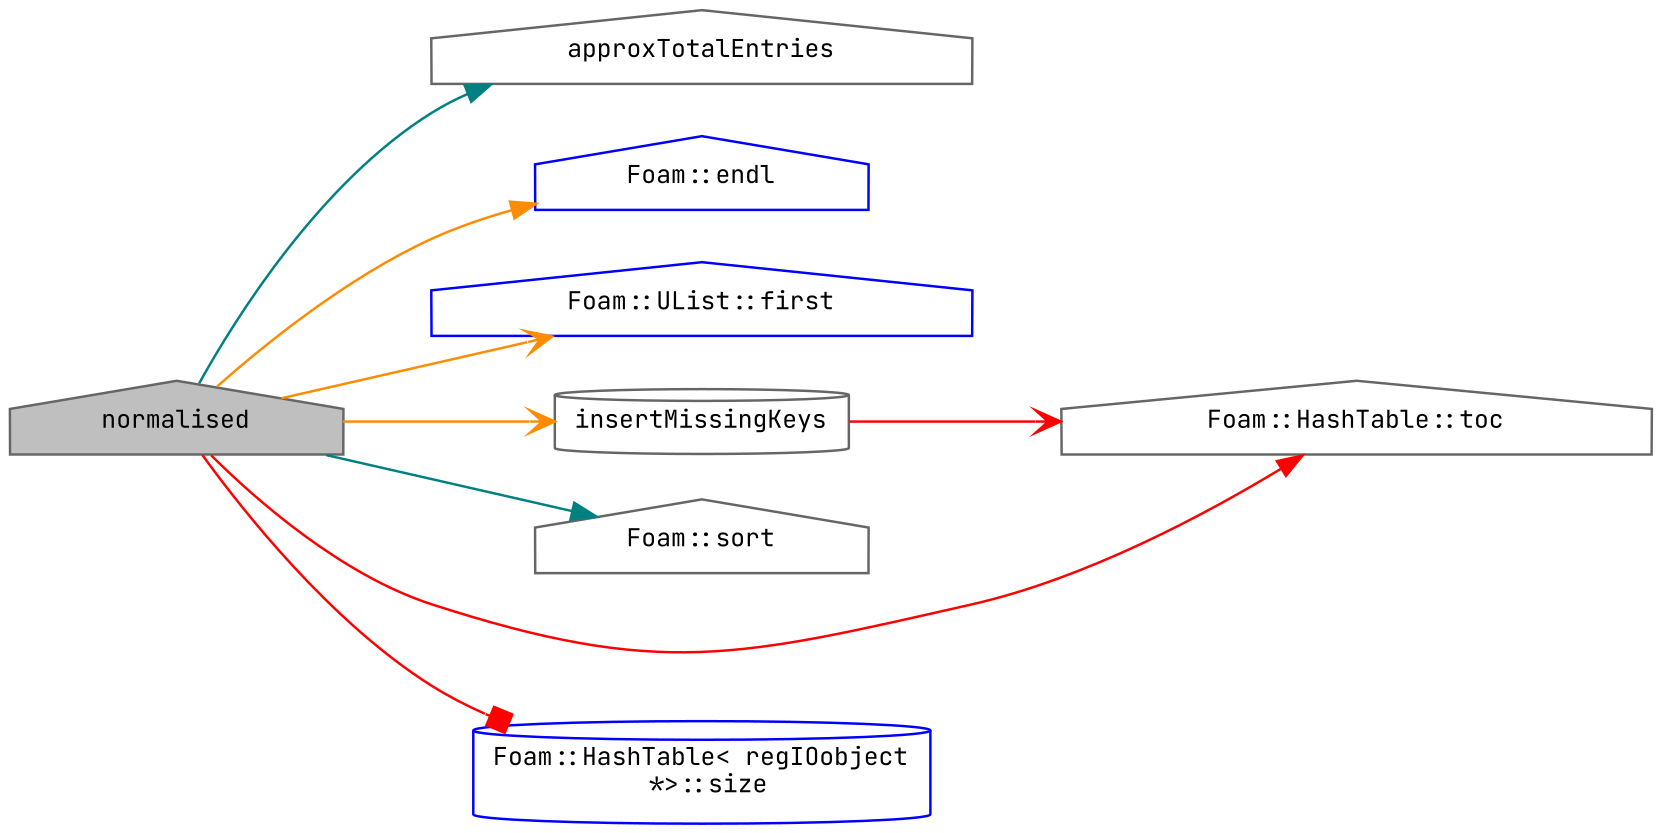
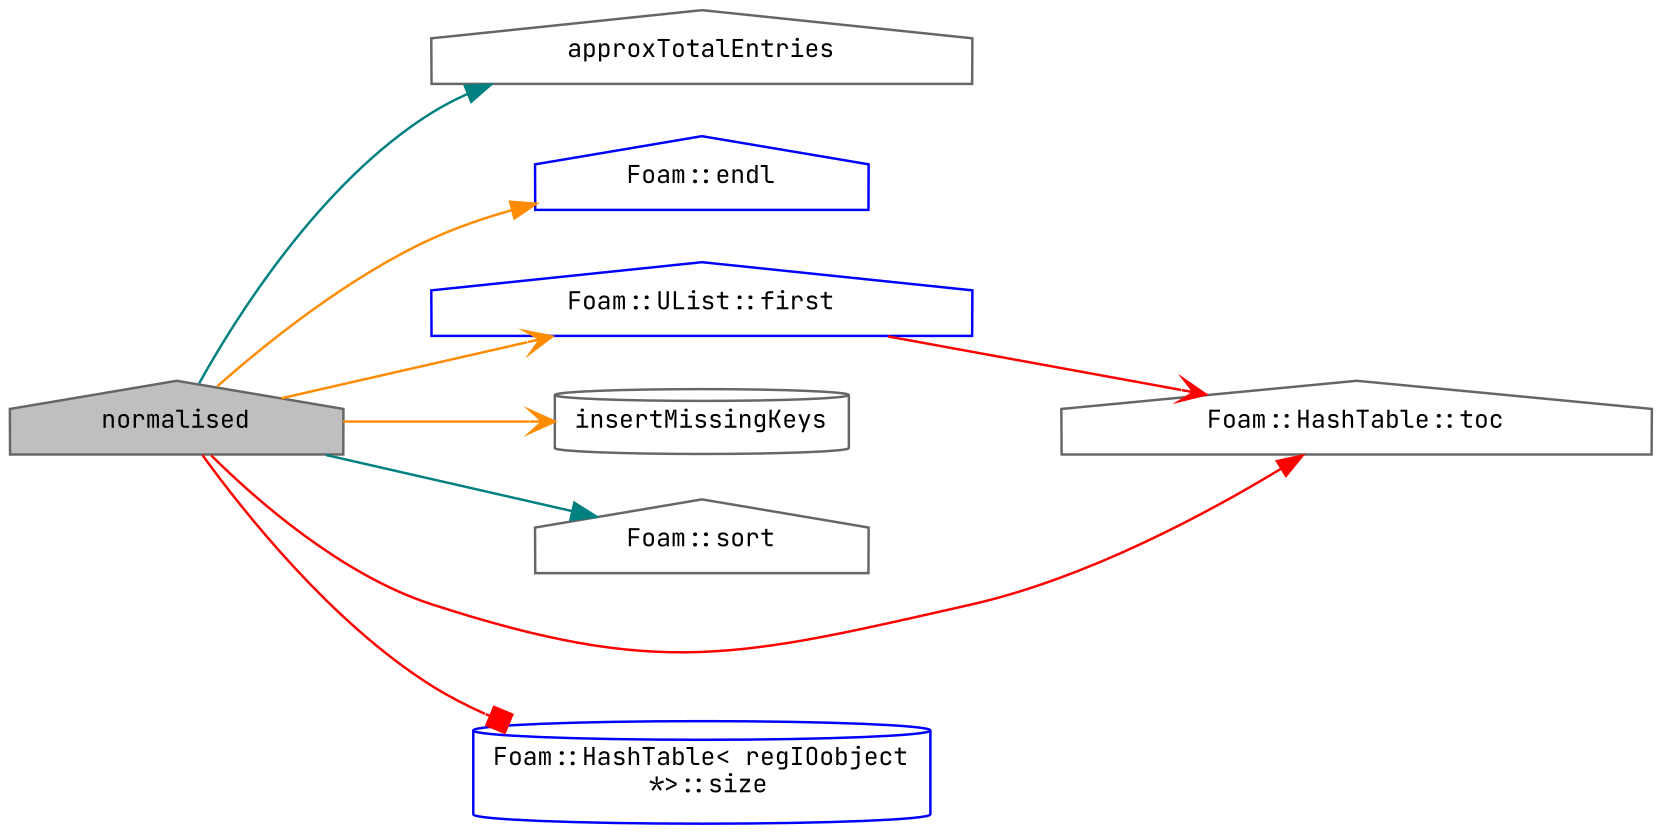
(942, 422) -> (1034, 363)
